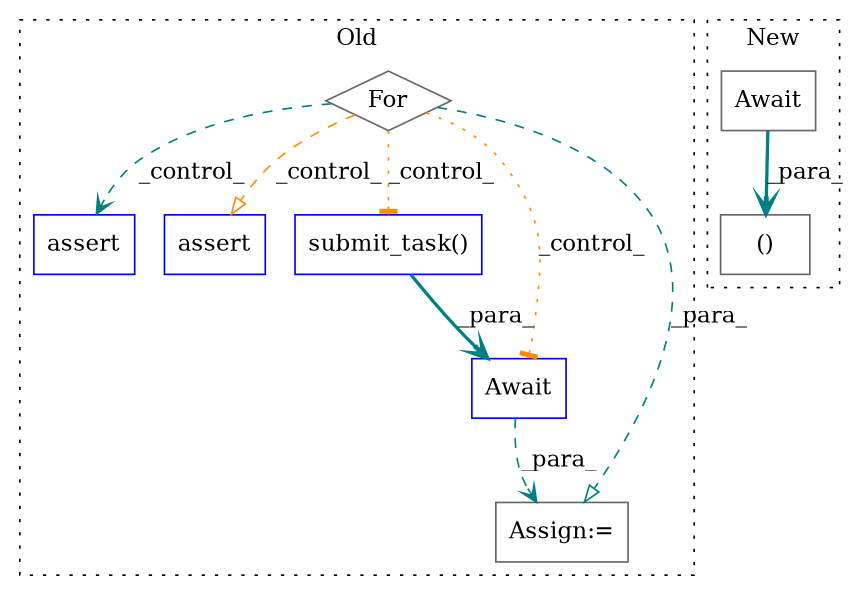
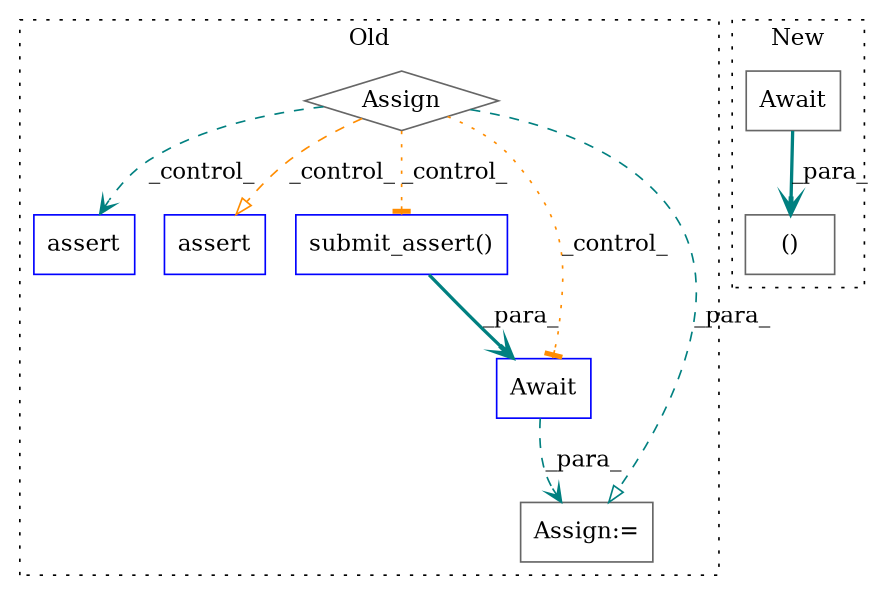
(388, 101) -> (402, 101)
(388, 245) -> (402, 245)
